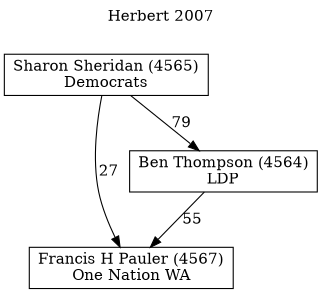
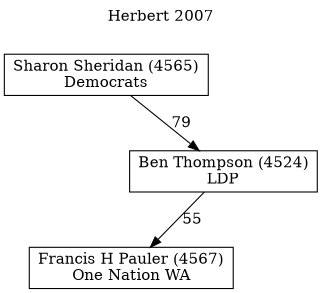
(96, 168) -> none
(223, 171) -> (223, 171)
